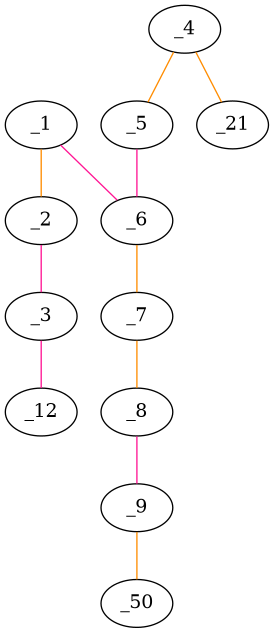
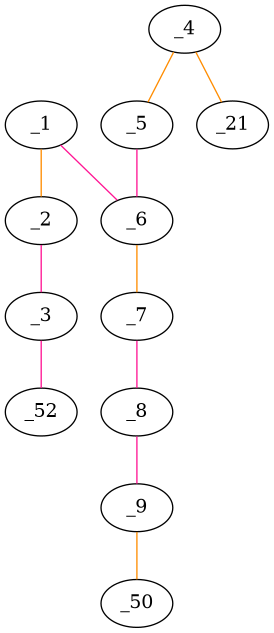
(137, 364) -> (137, 364)
(41, 412) -> (41, 412)
